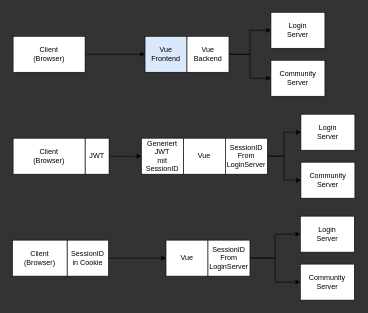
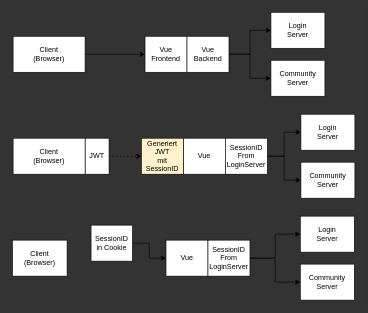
(166, 54) -> (166, 54)
(123, 156) -> (123, 156)
(162, 156) -> (162, 156)
(88, 258) -> (112, 243)
